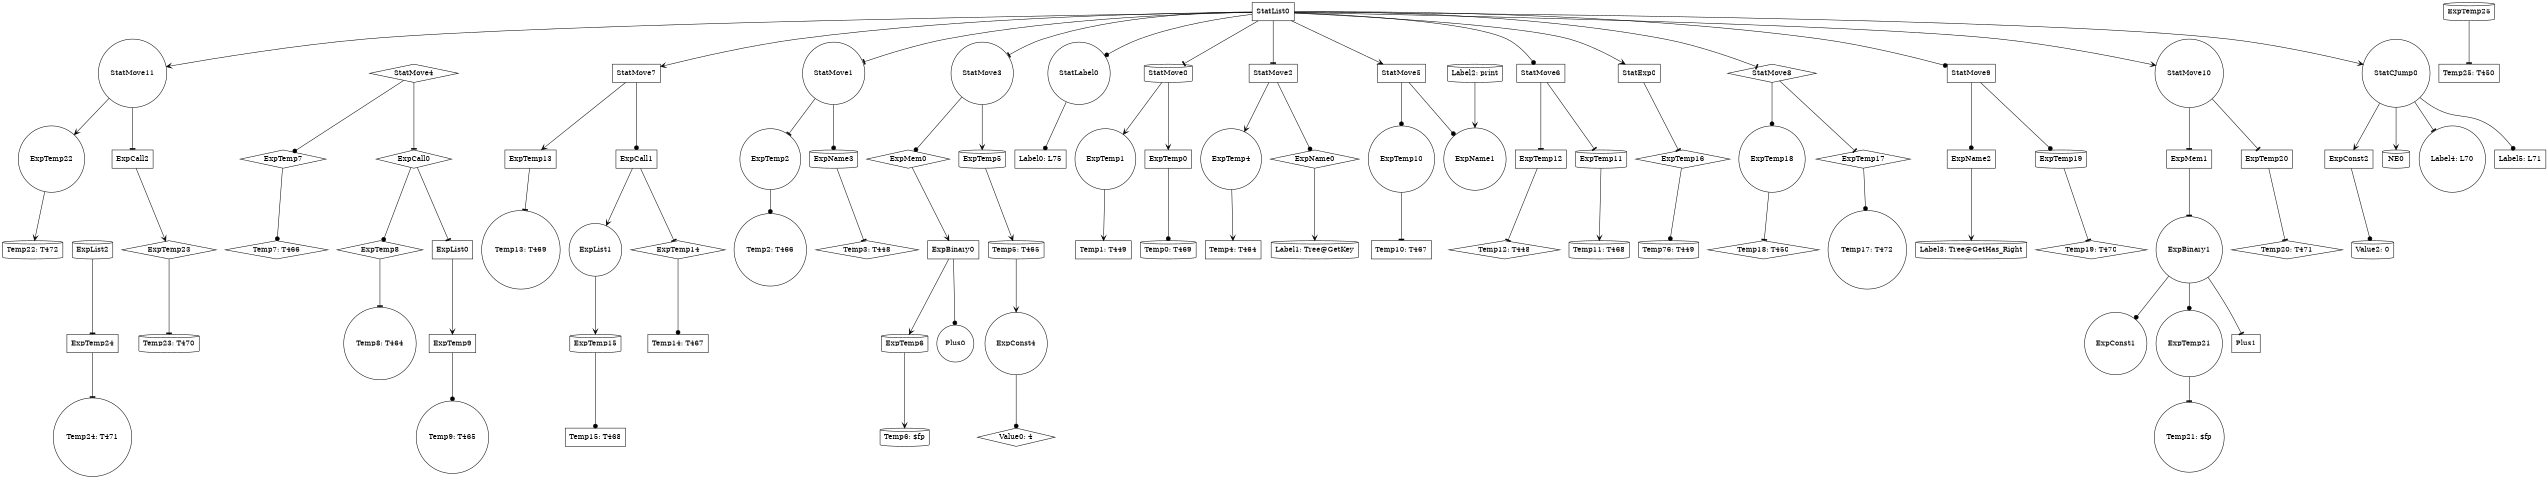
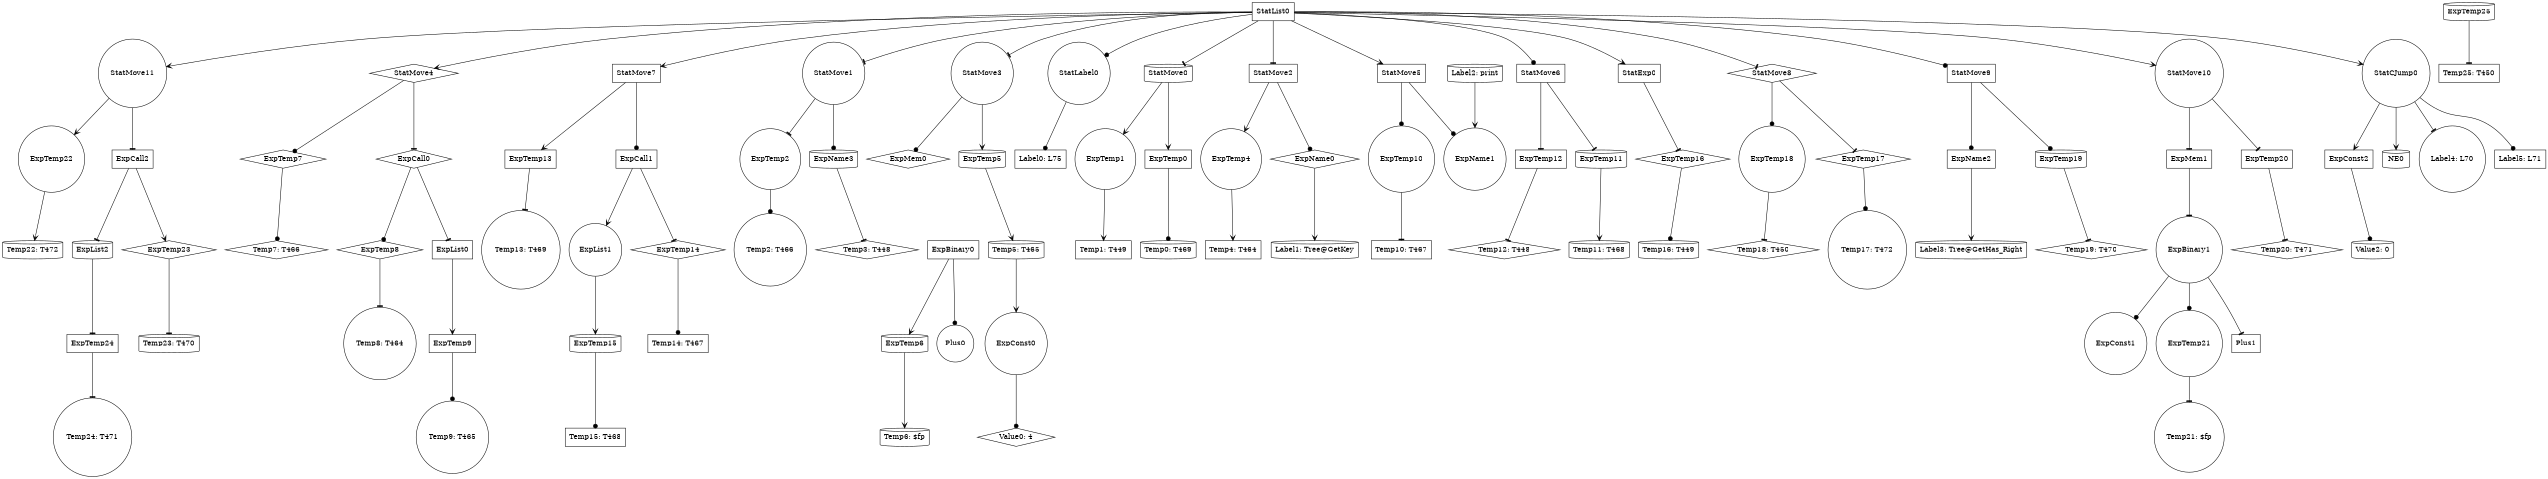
none -> (763, 26)
(929, 202) -> none
none -> (113, 203)
(1669, 250) -> (1669, 250)
(1016, 344) -> (1016, 344)
